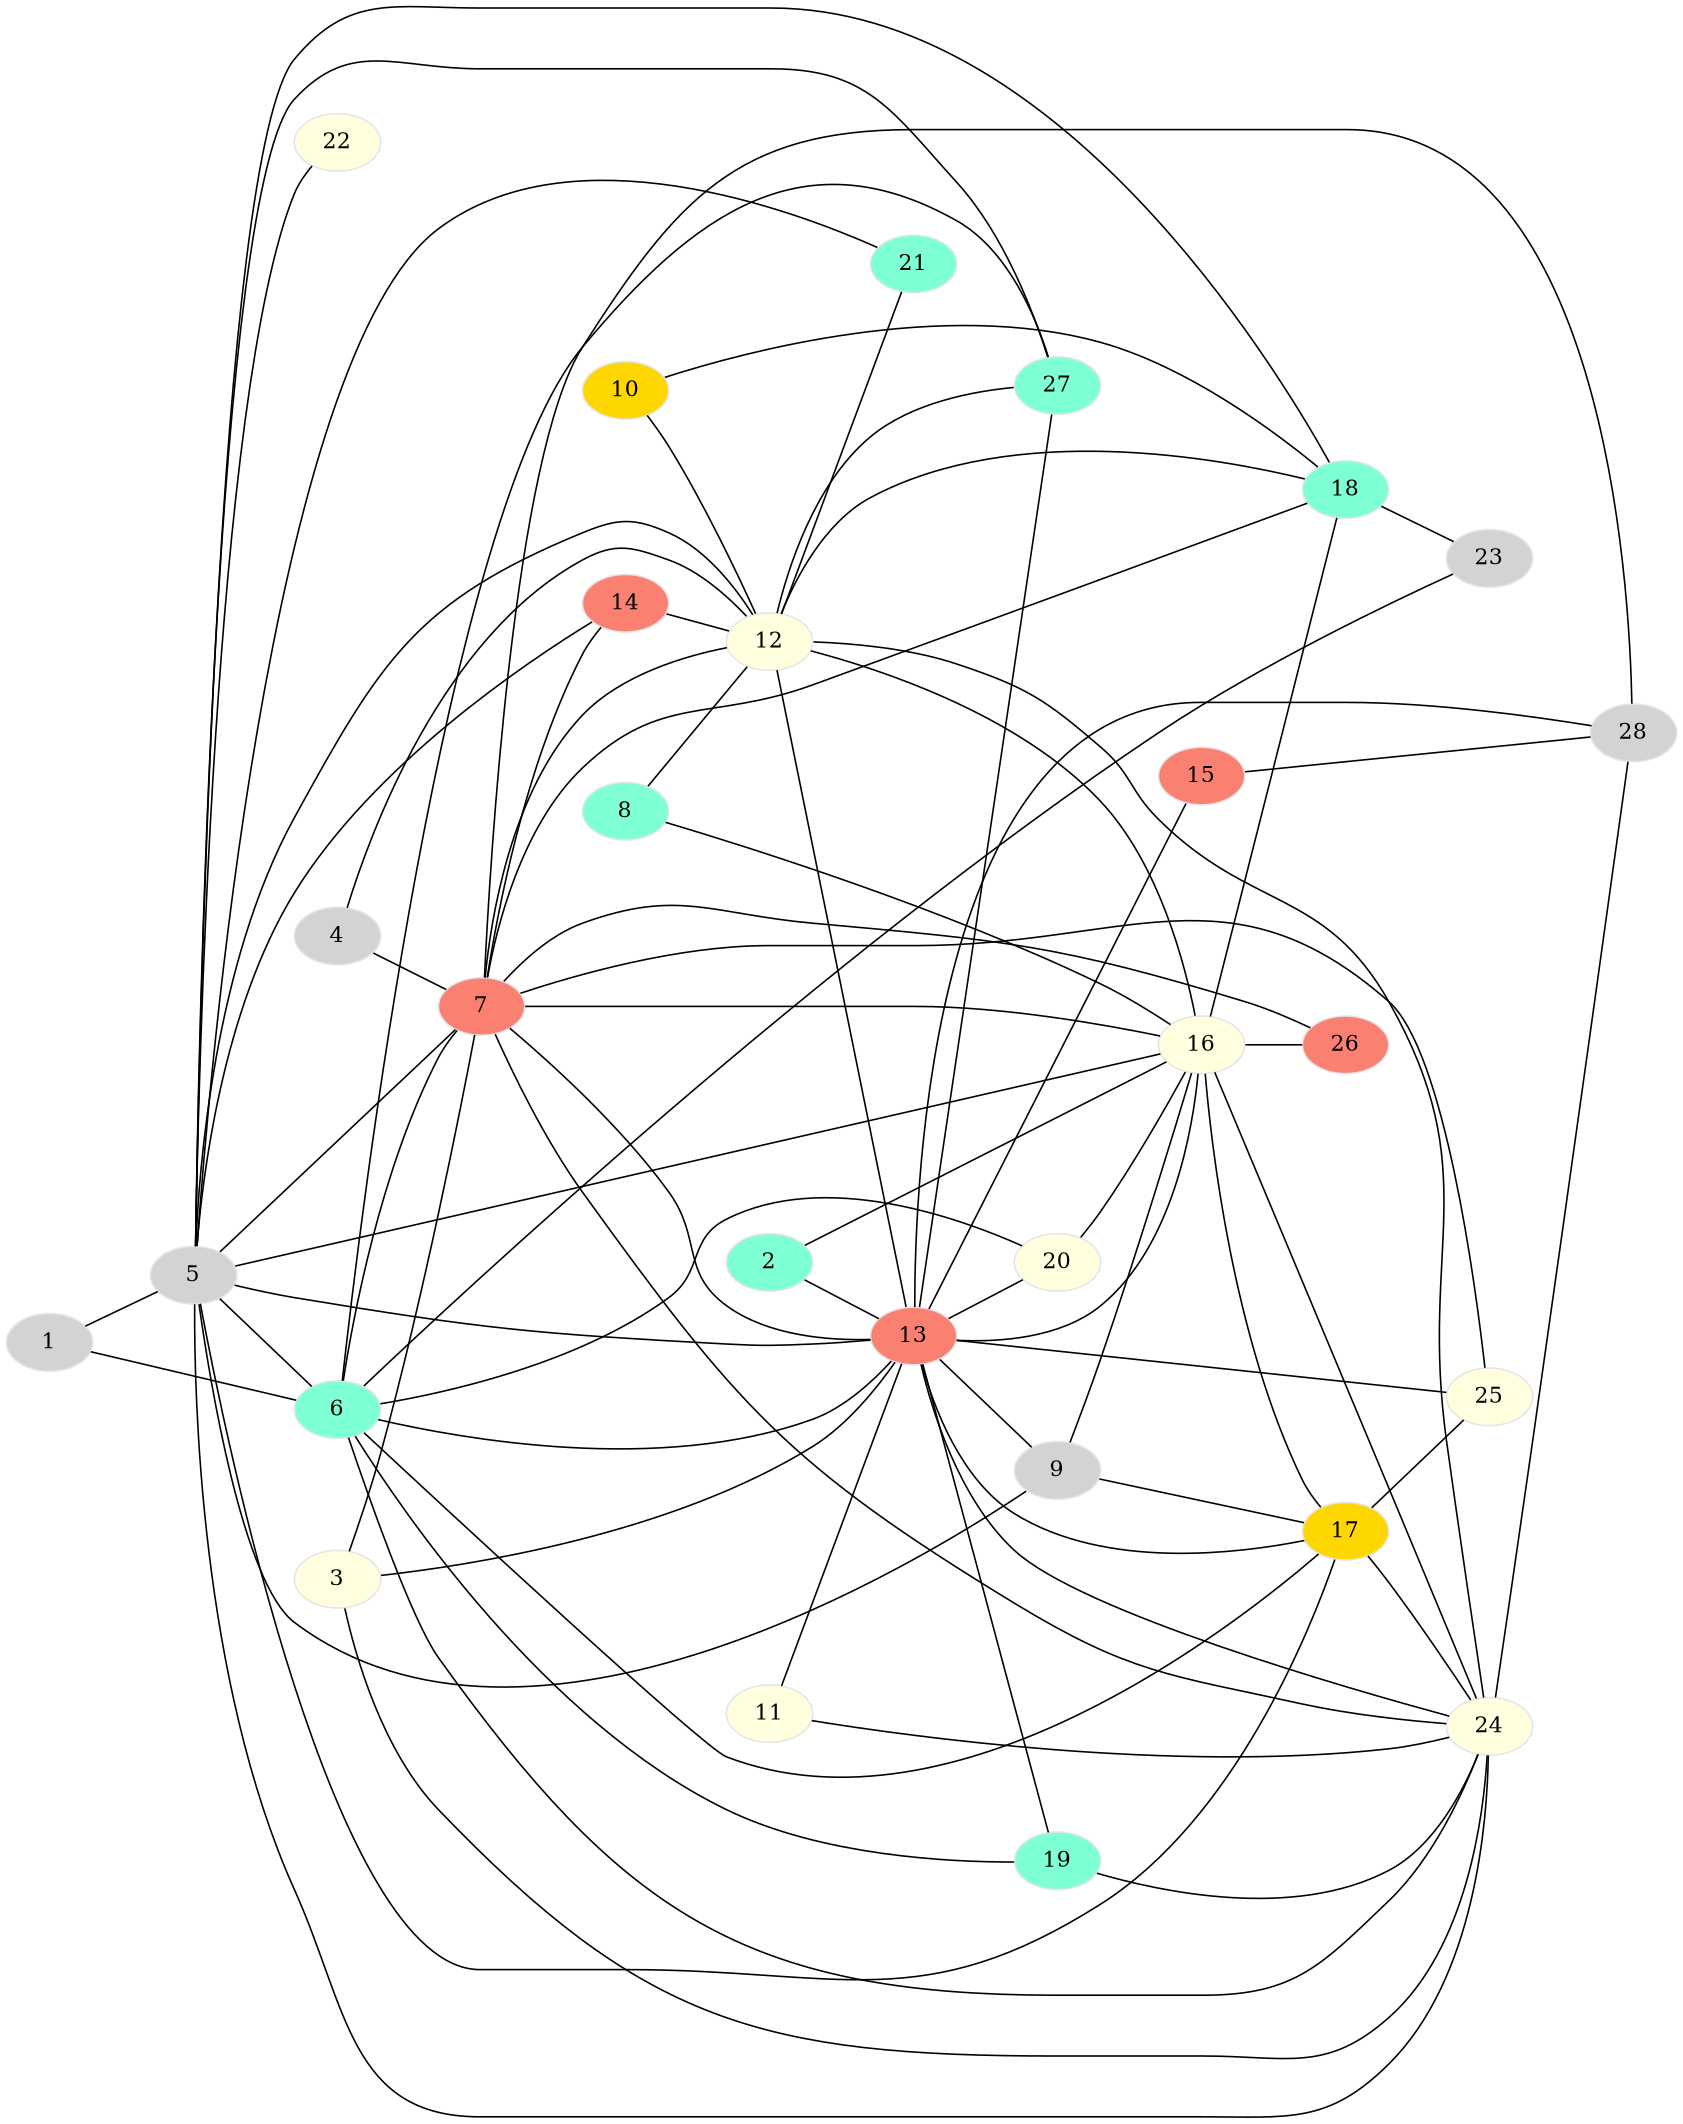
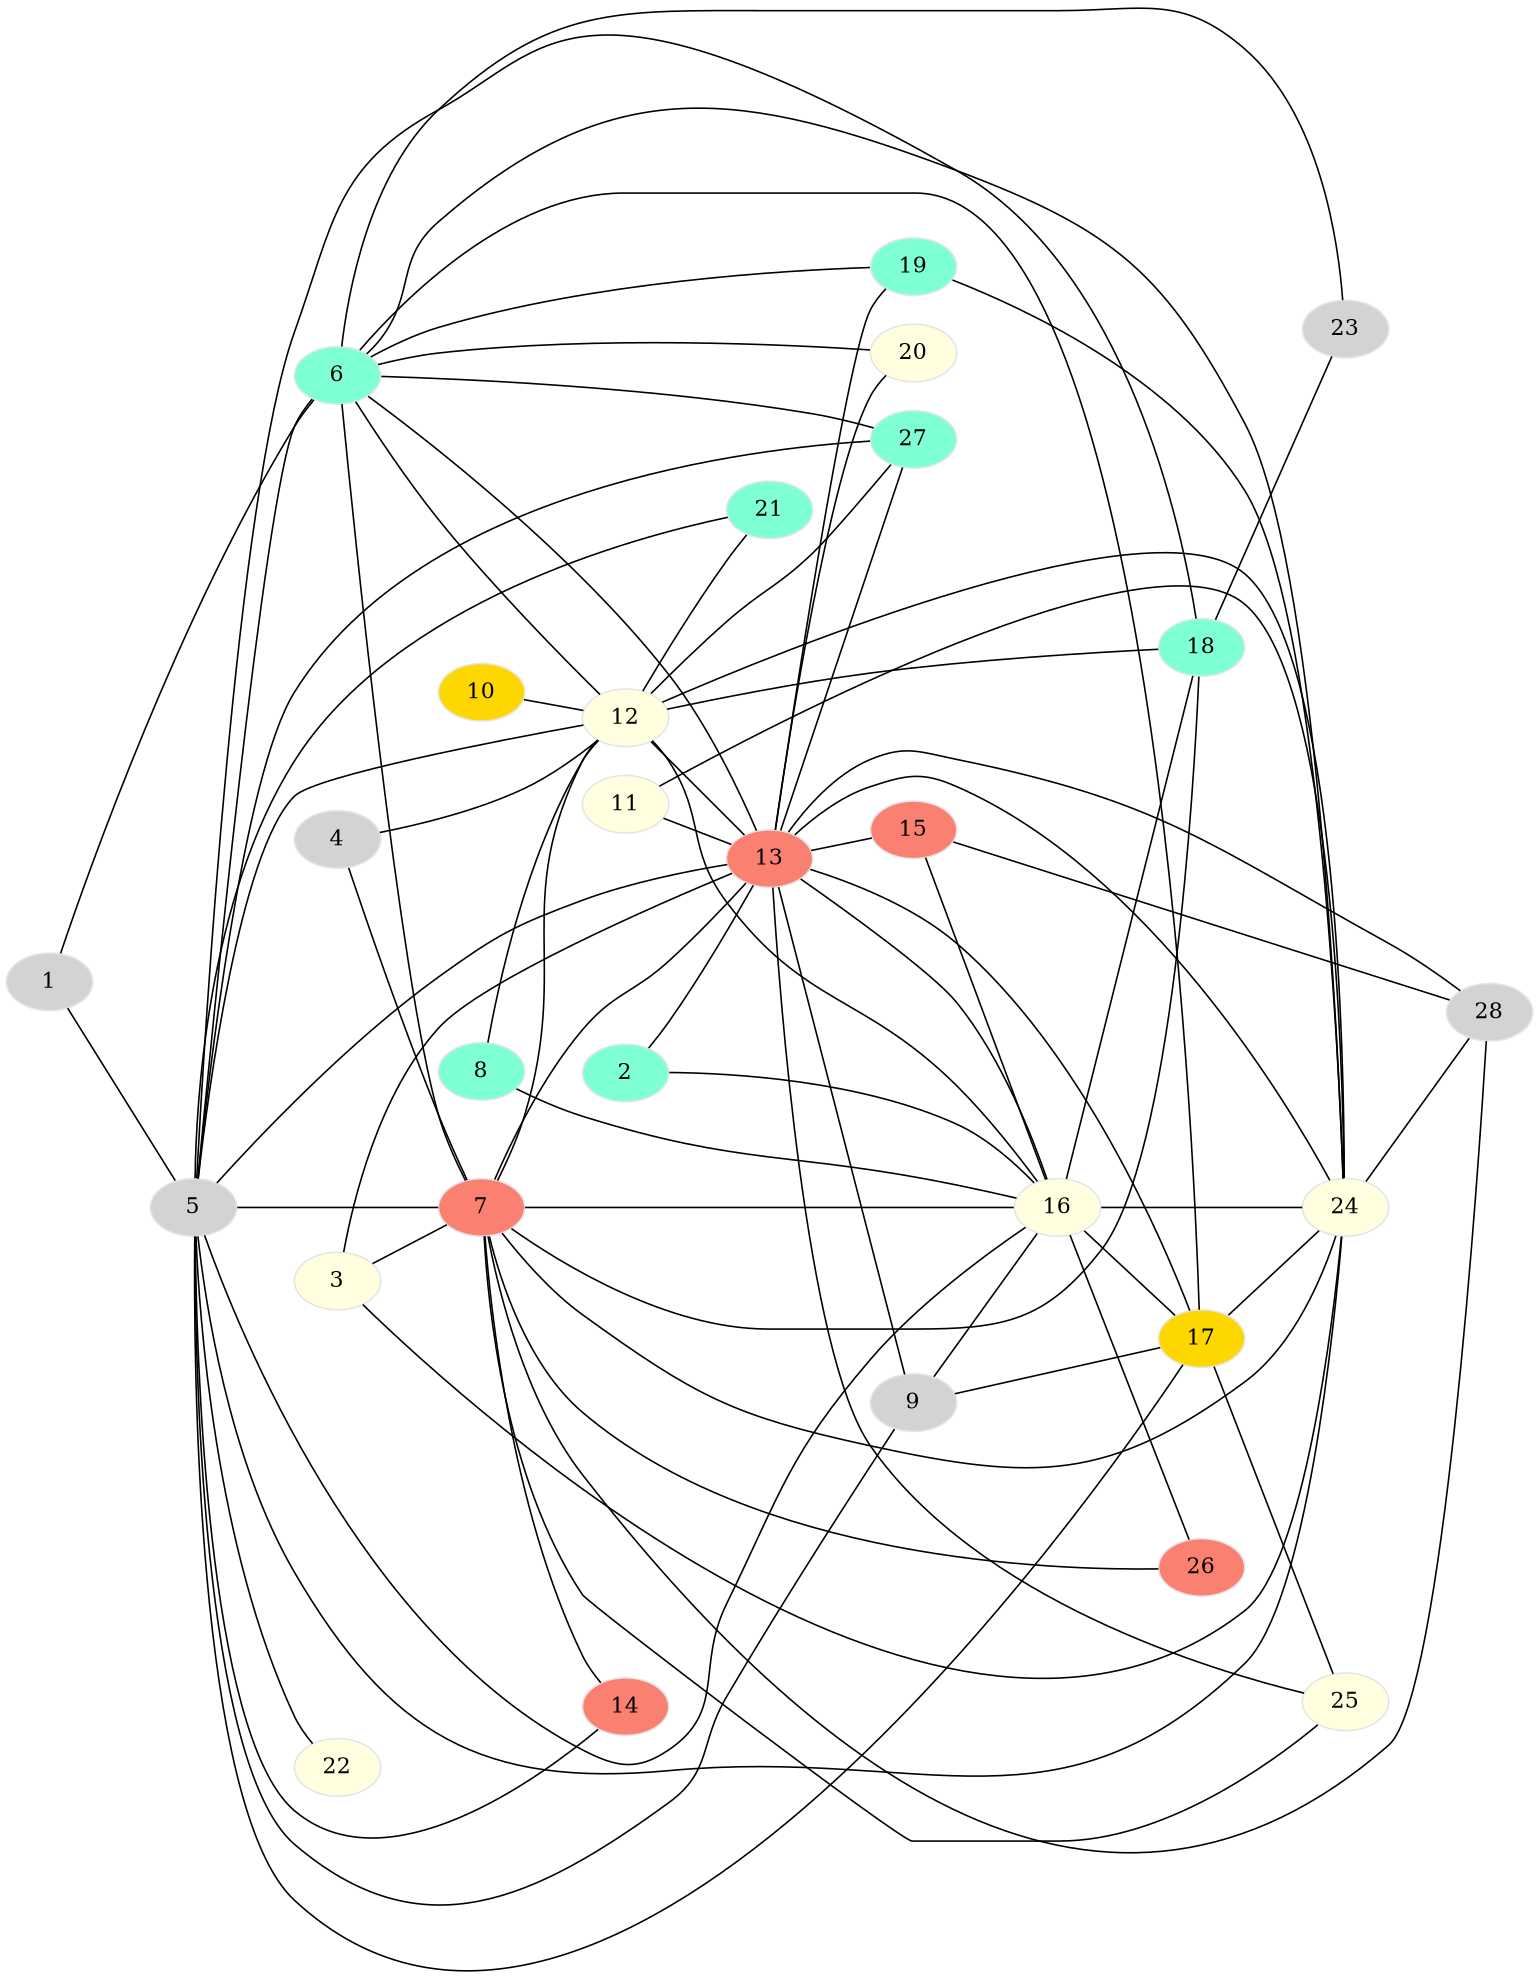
(1007, 328) -> none
(698, 622) -> (469, 556)
(1136, 1157) -> (986, 1019)
